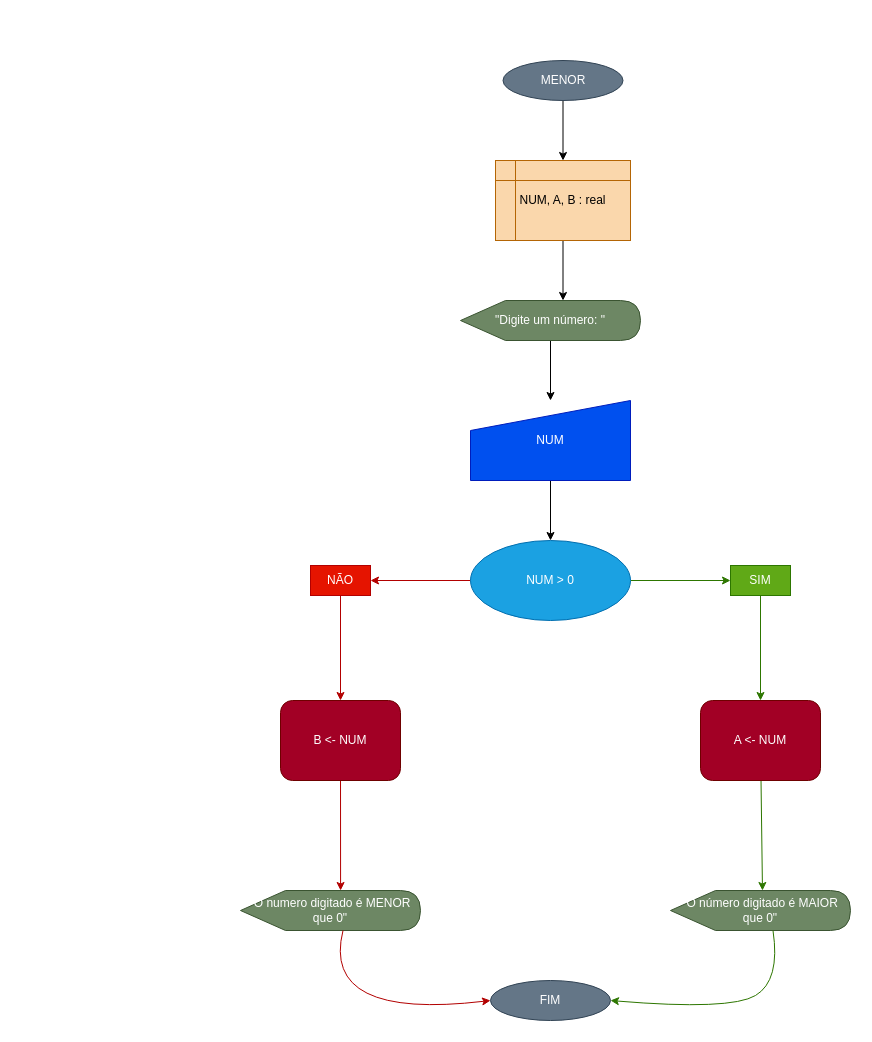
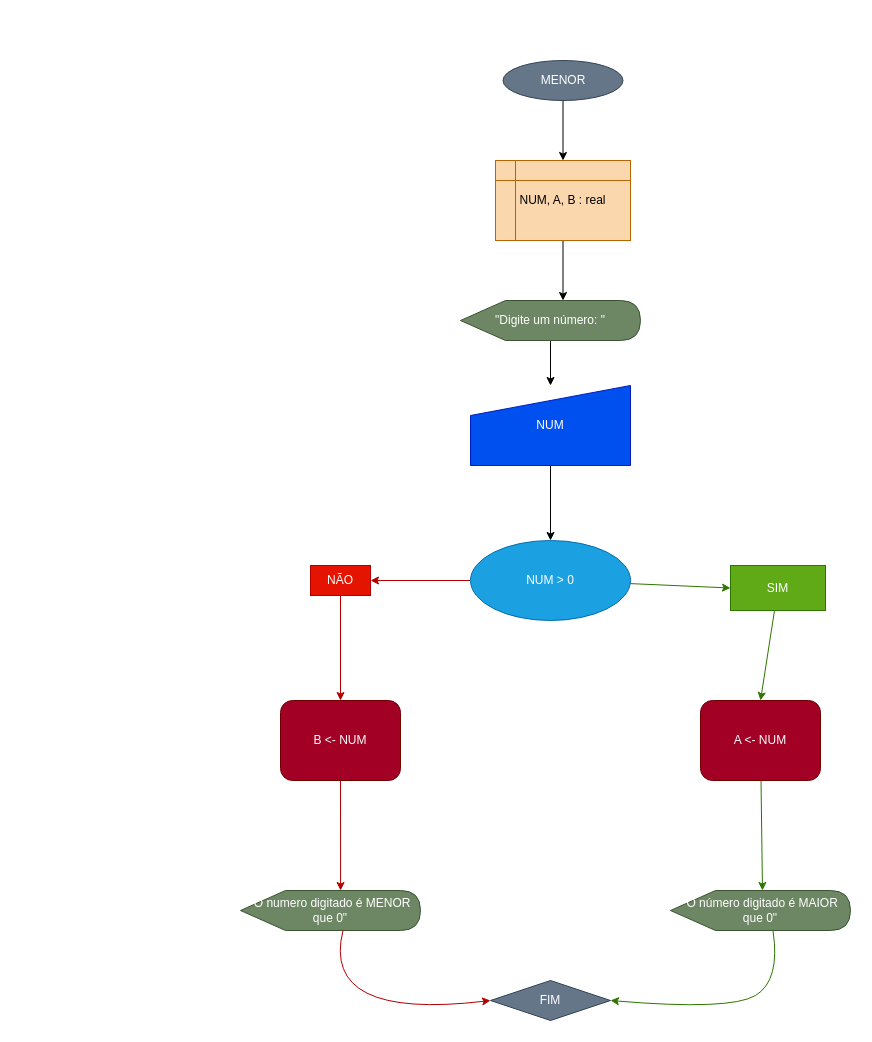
(551, 441) -> (551, 426)
(761, 581) -> (778, 588)
(551, 1001) -> (551, 1001)
